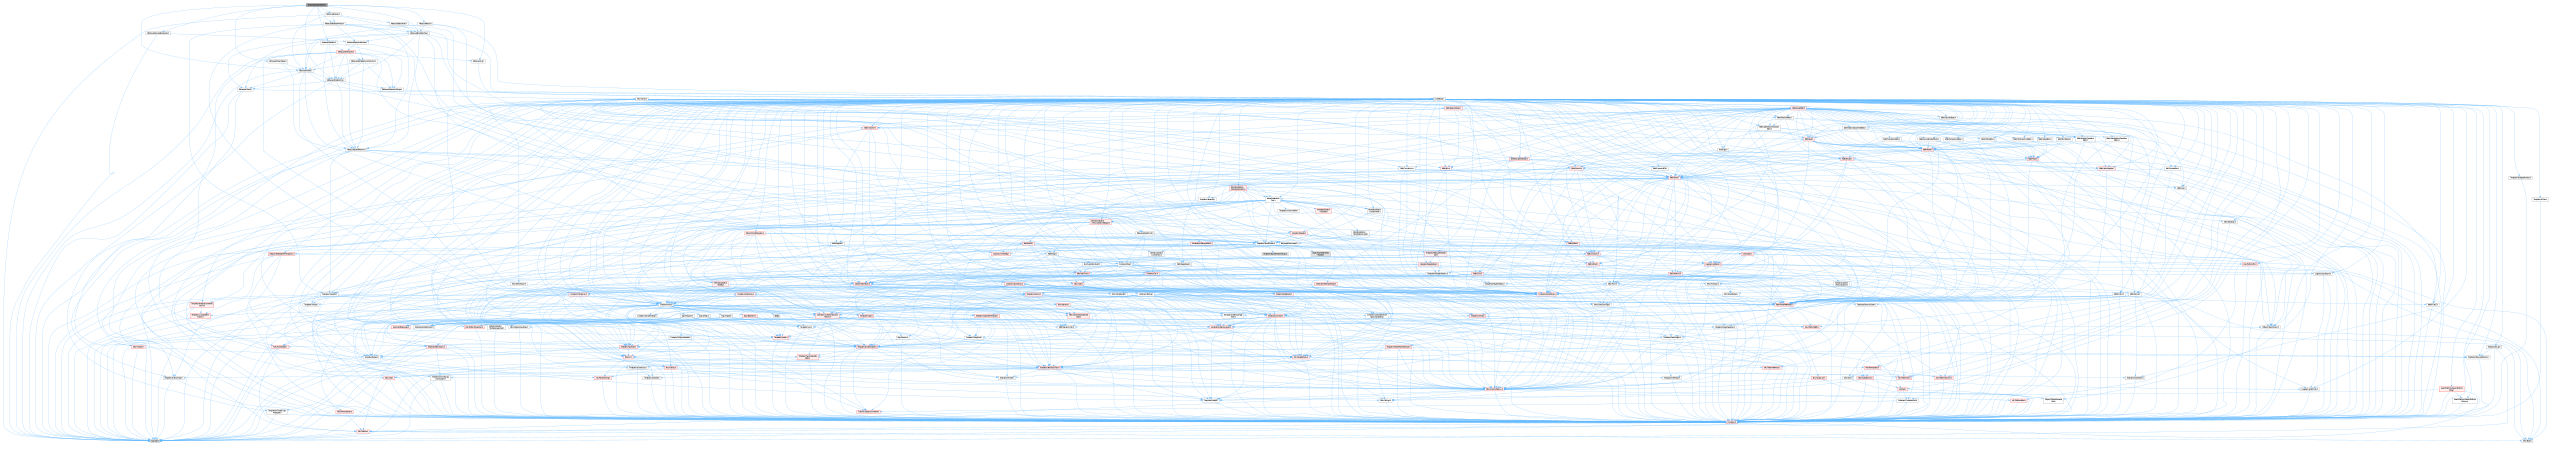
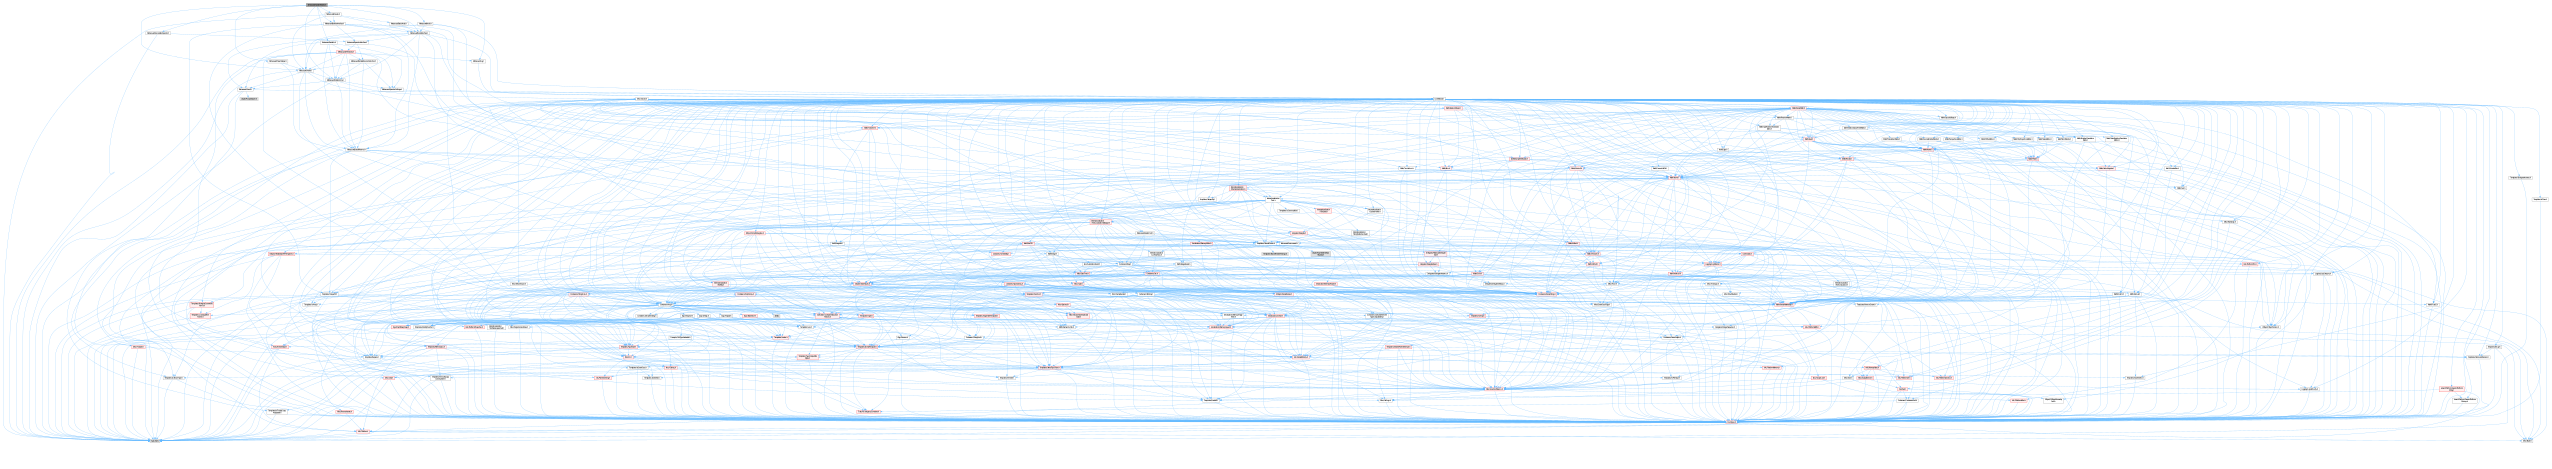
none -> (249, 99)
